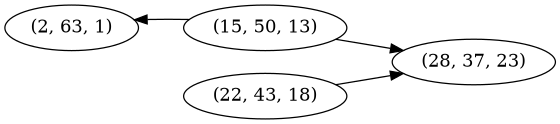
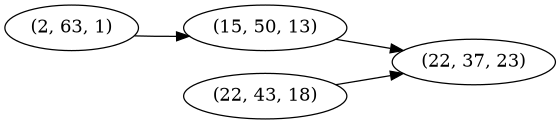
(168, 19) -> (155, 36)
(474, 62) -> (474, 62)
